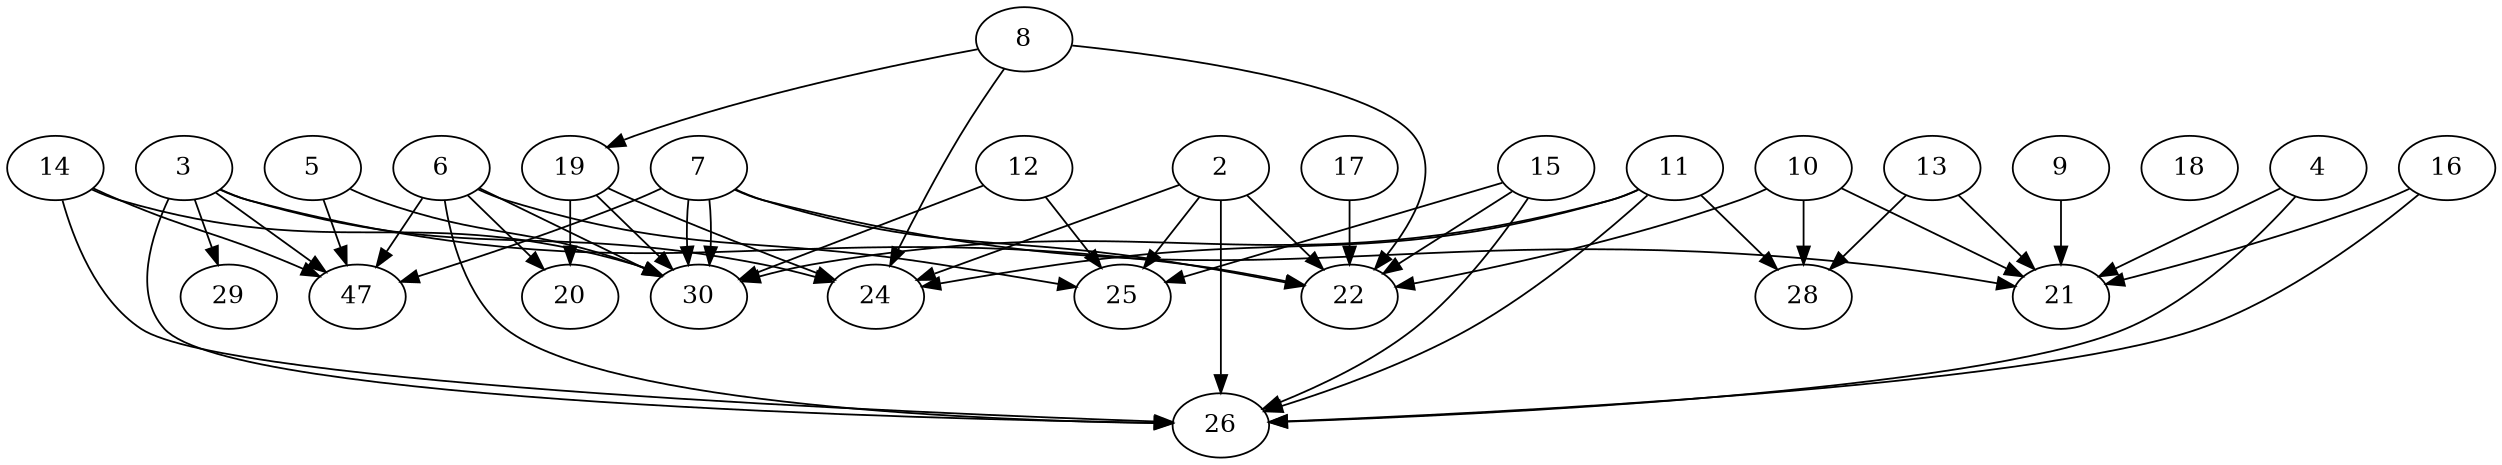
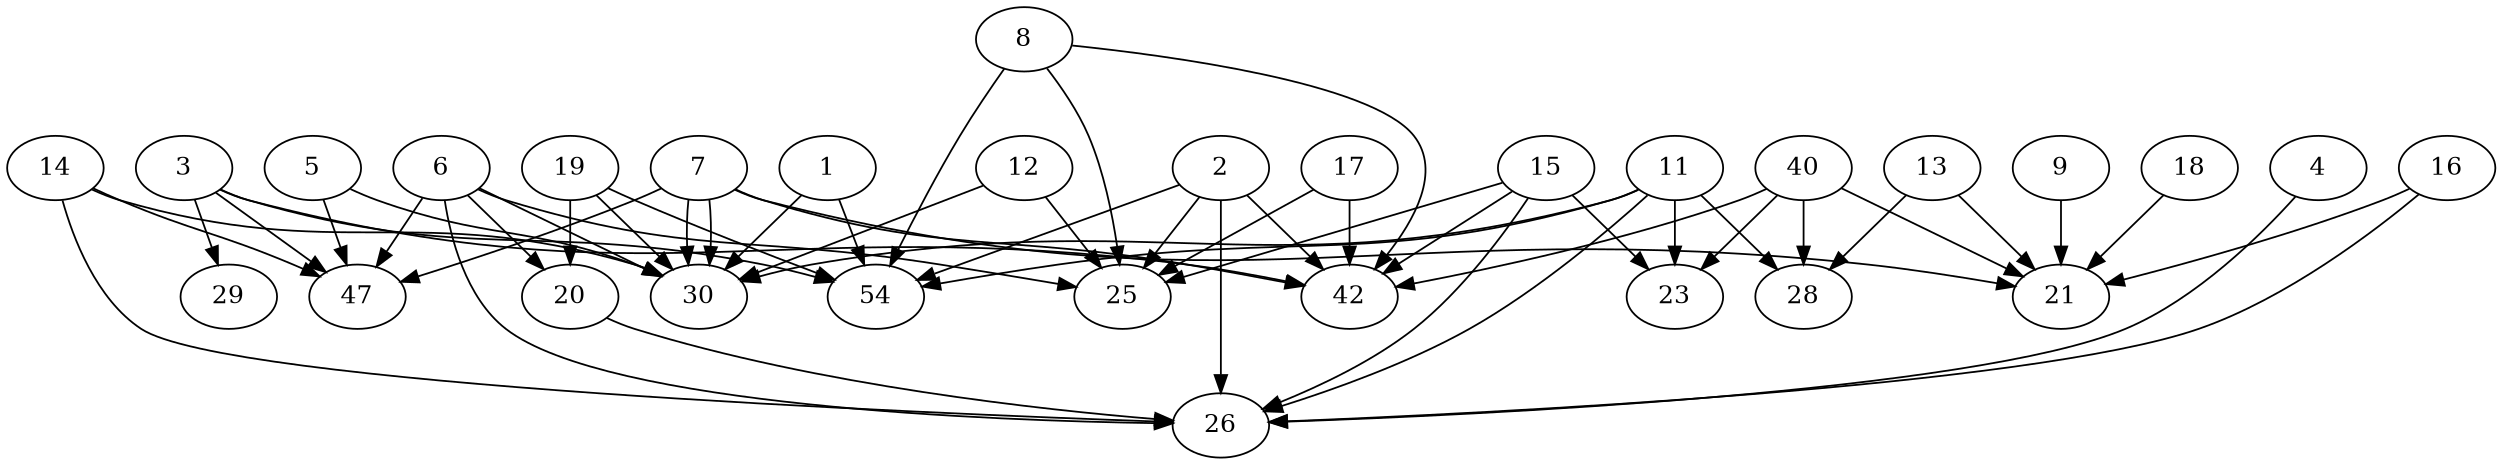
(799, 88) -> (1095, 152)
none -> (828, 168)
(1804, 168) -> (1804, 168)
none -> (1244, 228)
(2198, 228) -> (2132, 226)
(876, 297) -> (876, 297)
(1350, 297) -> (1350, 297)
none -> (1675, 297)
(586, 401) -> (878, 385)
